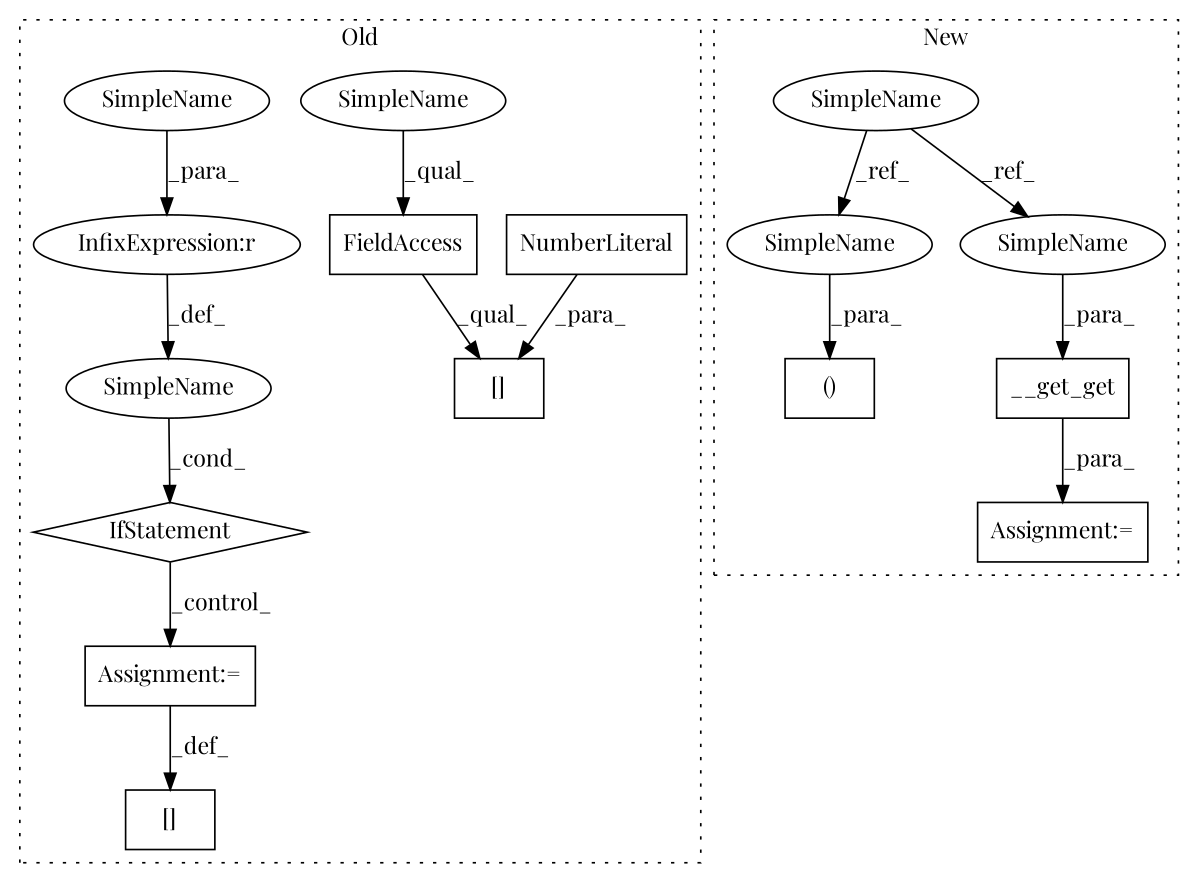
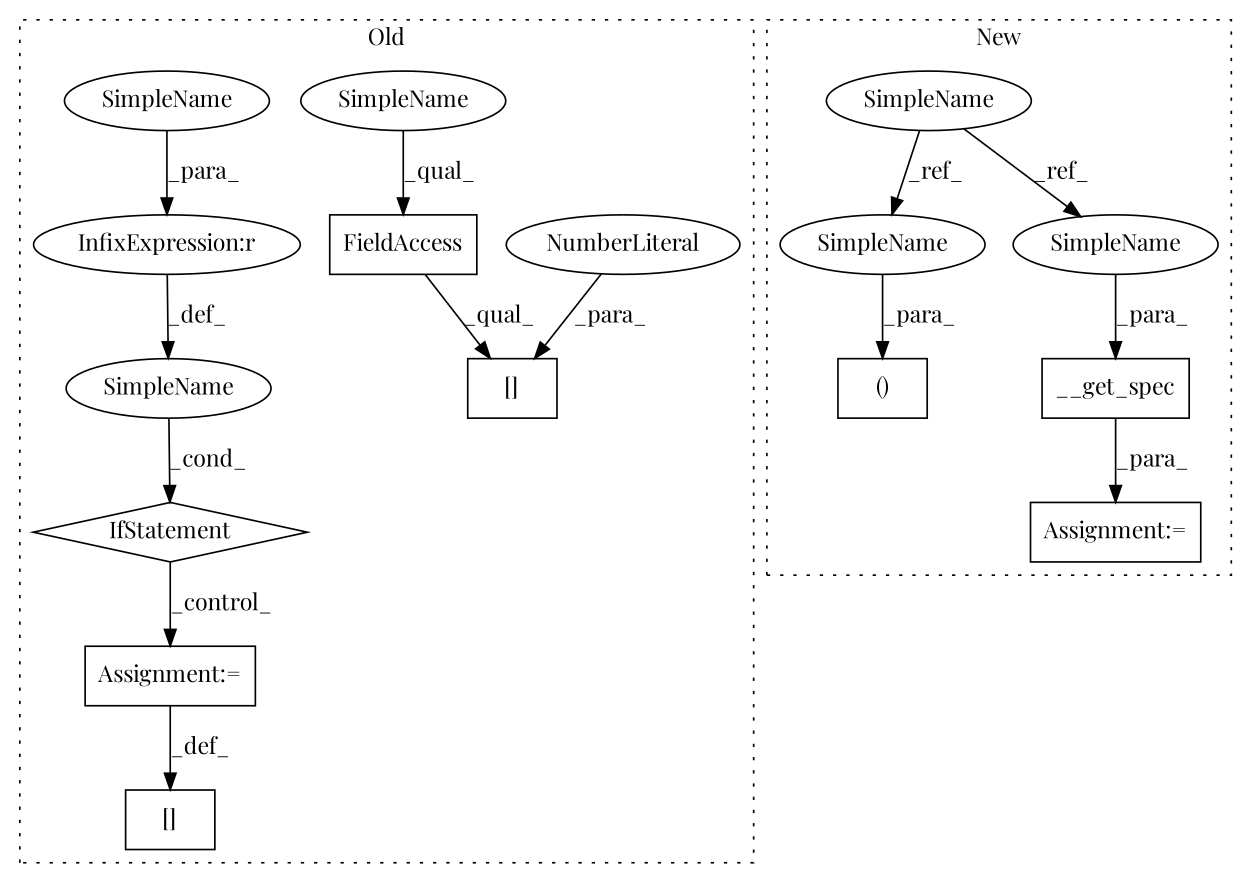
(597, 245) -> (623, 245)
(1063, 388) -> (1116, 388)
